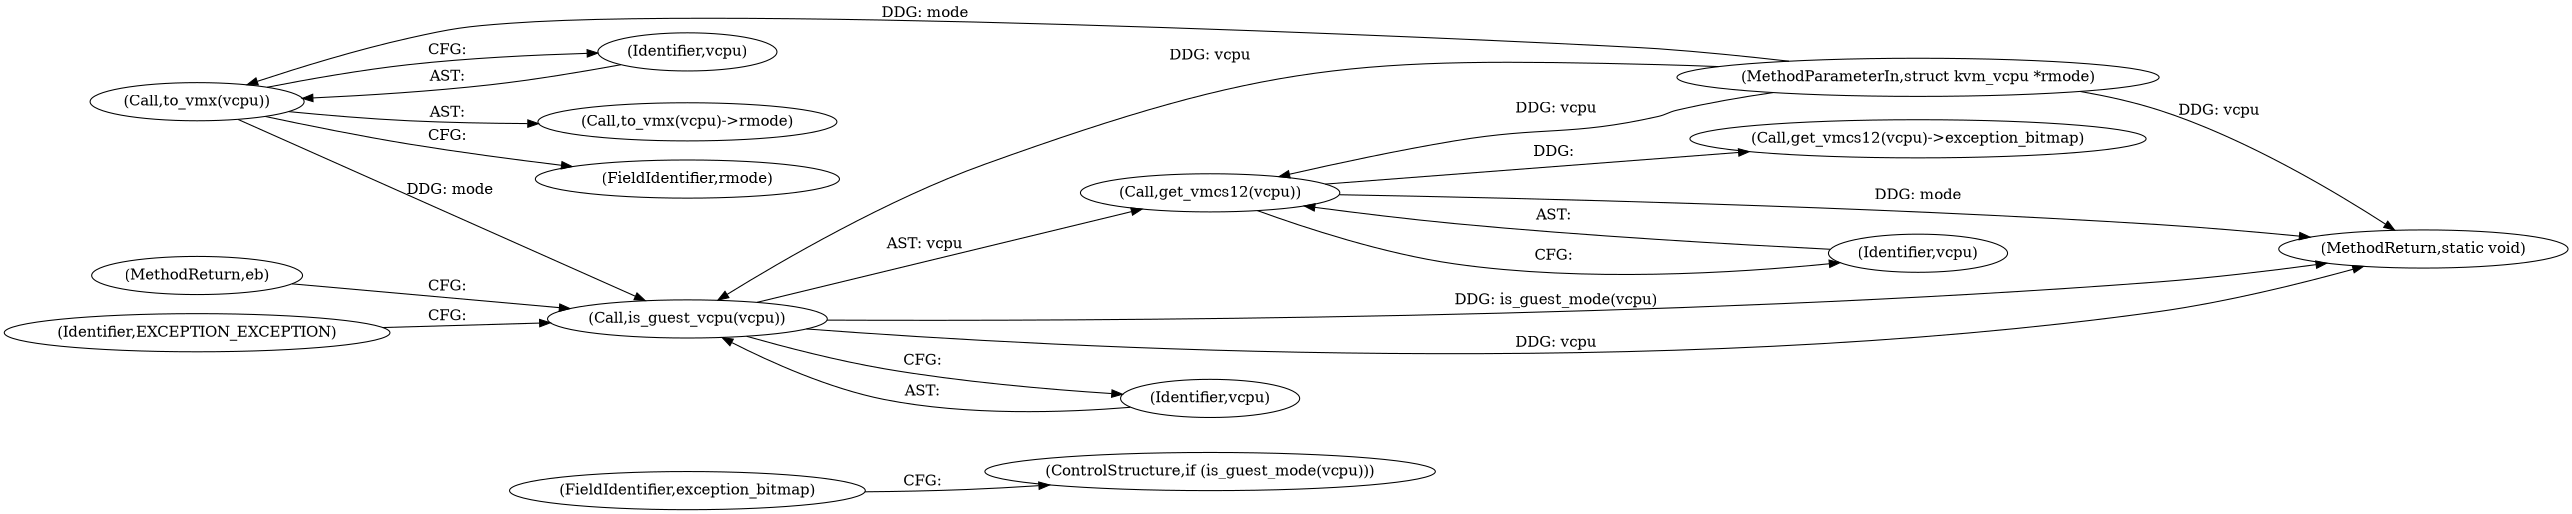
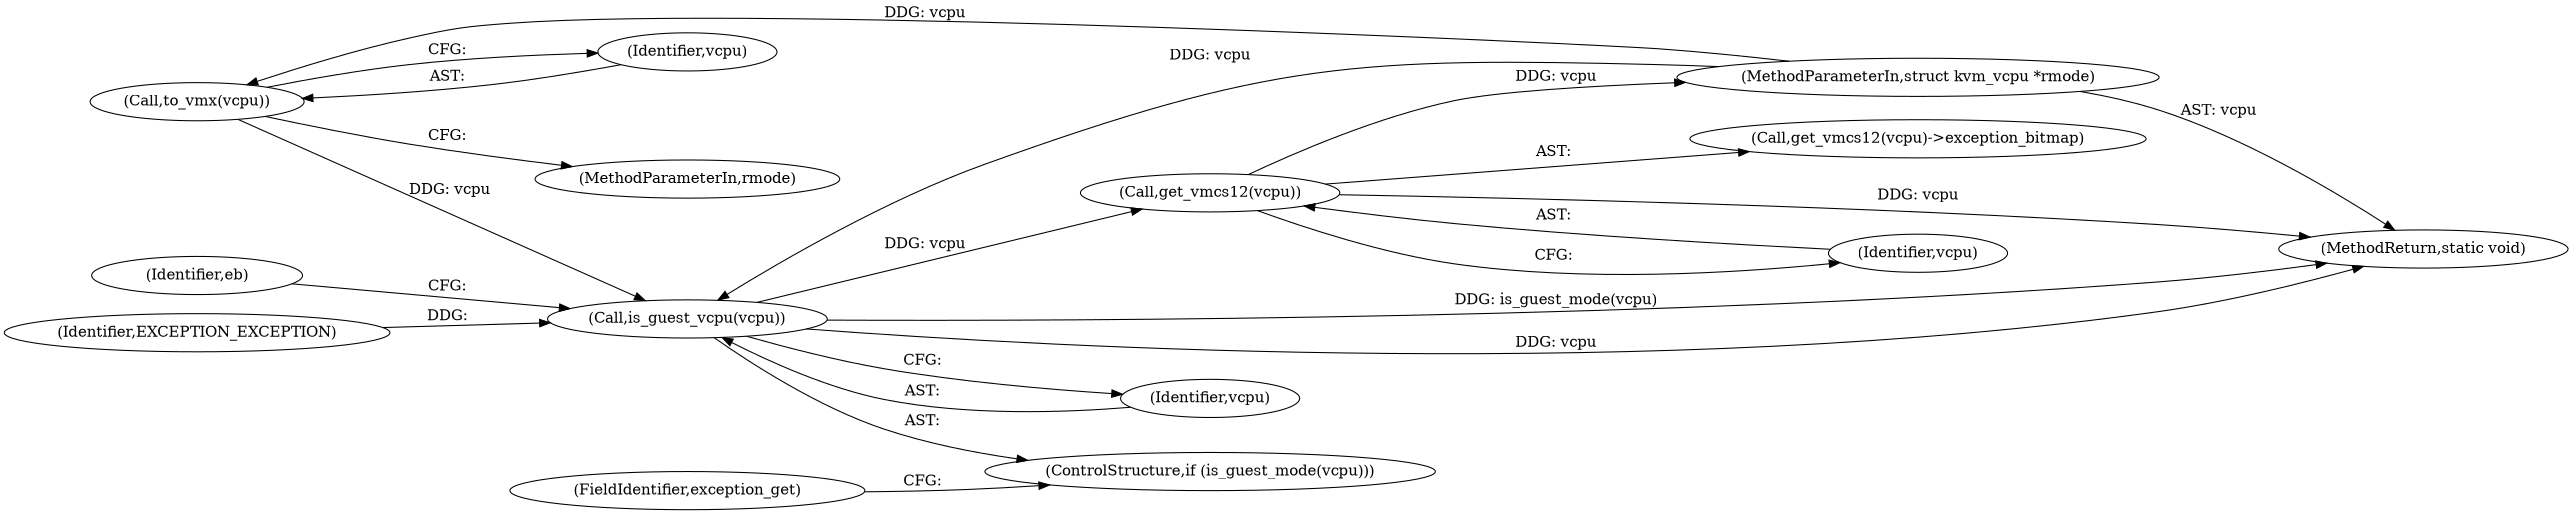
(925, 13) -> (925, 13)
(2219, 111) -> (2219, 111)
(687, 122) -> none
(1531, 132) -> (1455, 100)
(1556, 152) -> (1556, 152)
(687, 179) -> (687, 179)
(450, 190) -> (450, 190)
(1918, 195) -> (1918, 195)
(925, 244) -> (925, 244)
(197, 275) -> (197, 275)
(450, 316) -> (450, 316)
none -> (857, 419)
(687, 491) -> (687, 491)
